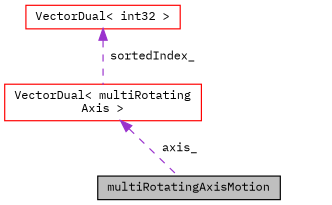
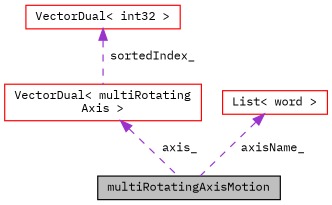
none -> (275, 102)
